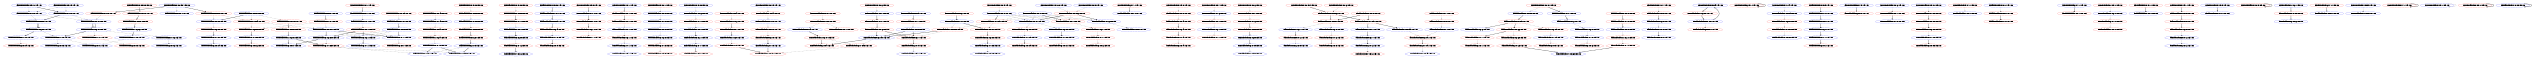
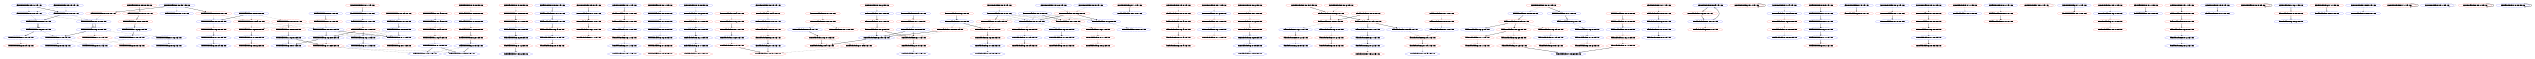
none -> (2036, 5)
